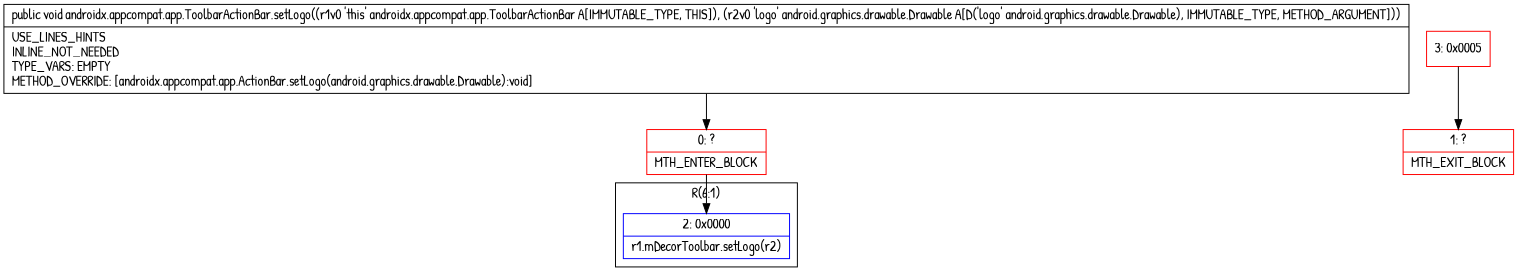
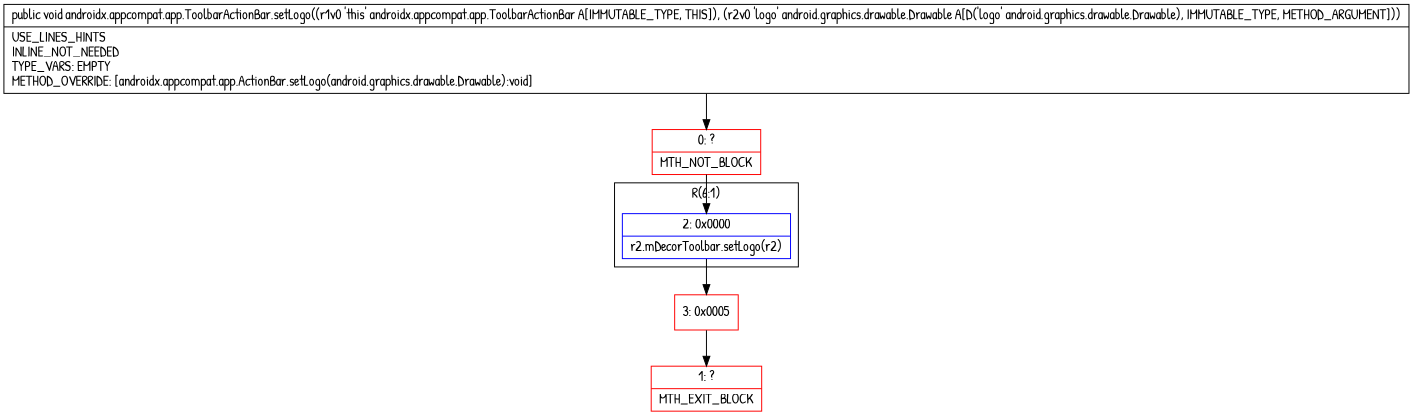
(706, 163) -> (706, 163)
(706, 247) -> (706, 247)
none -> (706, 273)
